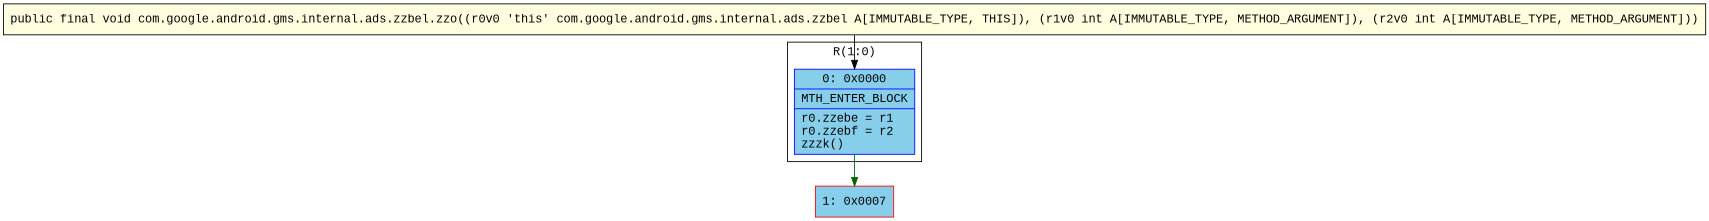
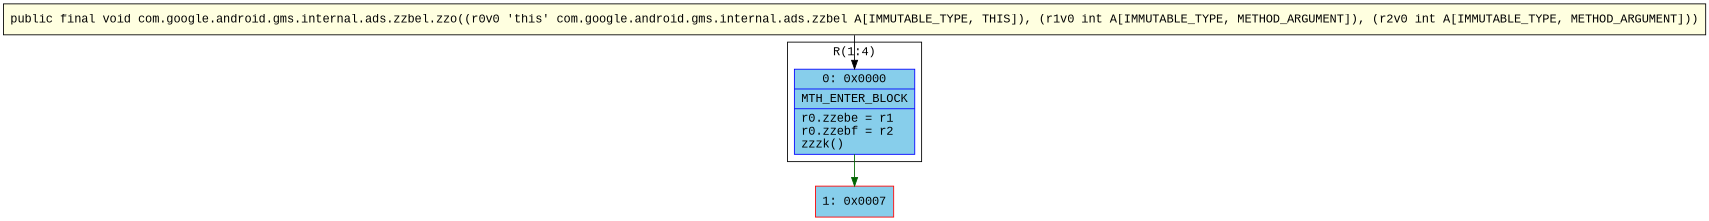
(855, 52) -> (855, 52)
